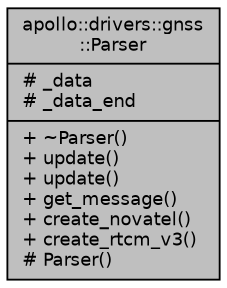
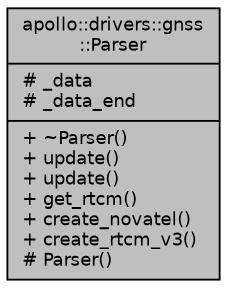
(101, 199) -> (80, 199)
